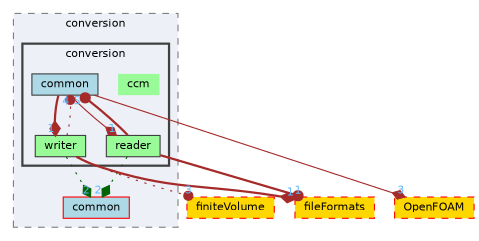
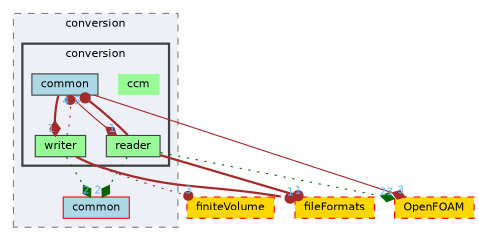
none -> (271, 174)
(187, 186) -> (187, 186)
